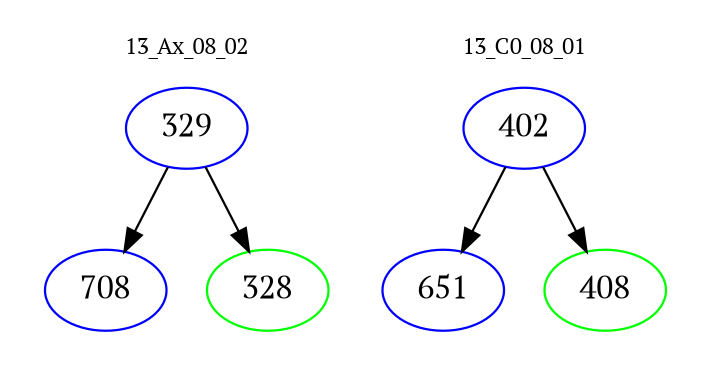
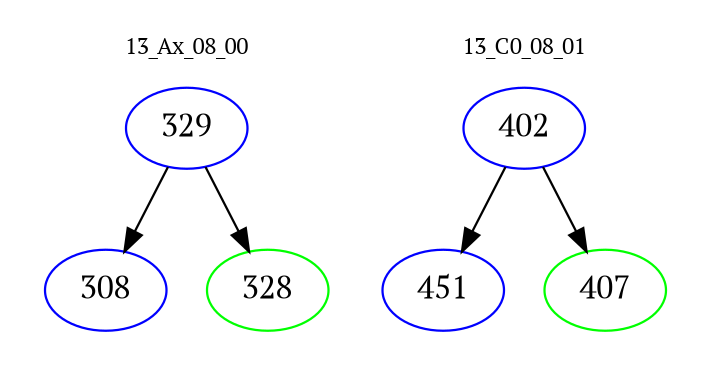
(187, 48) -> (187, 48)
(106, 290) -> (106, 290)
(443, 290) -> (443, 290)
(605, 290) -> (605, 290)
